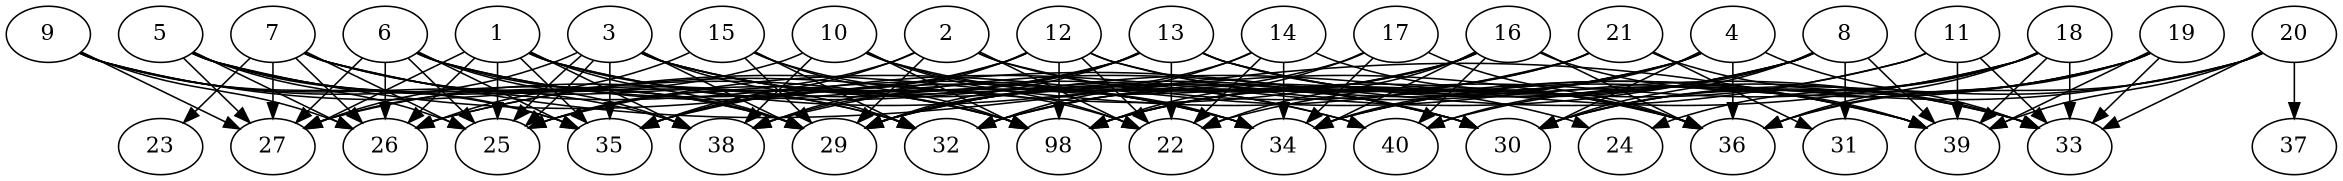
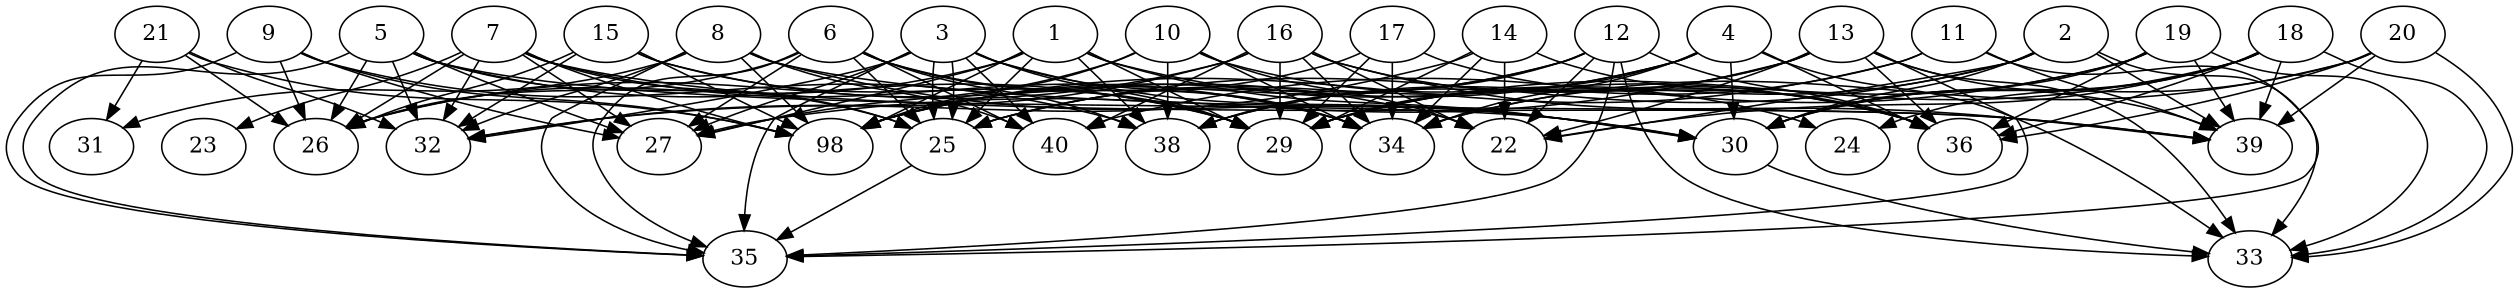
(548, 85) -> (851, 199)
(1837, 90) -> (2010, 226)
(433, 91) -> none
(2294, 147) -> none
